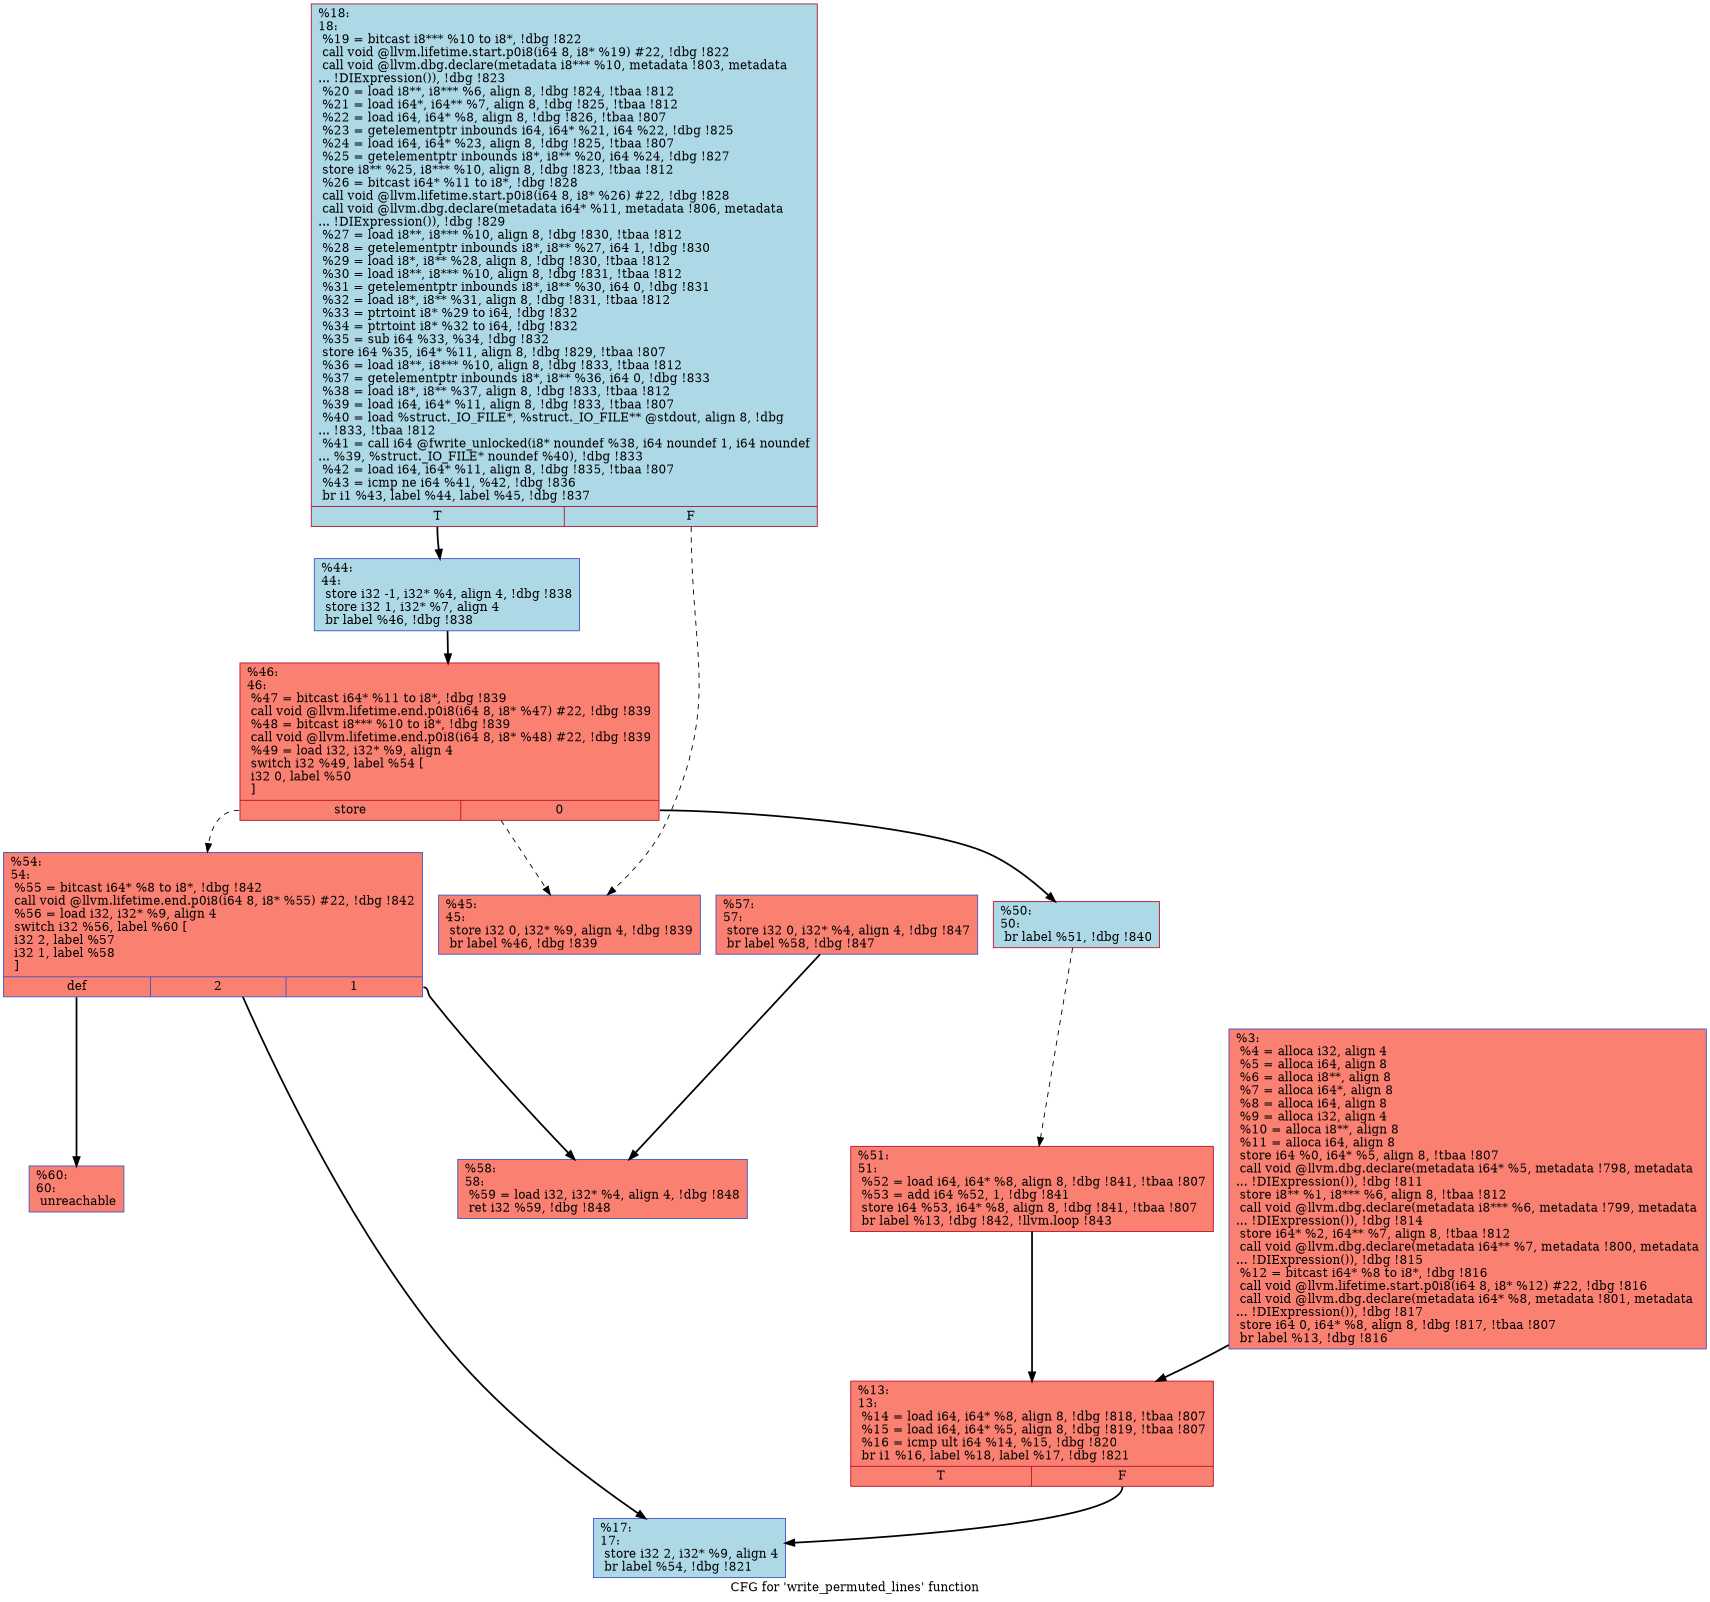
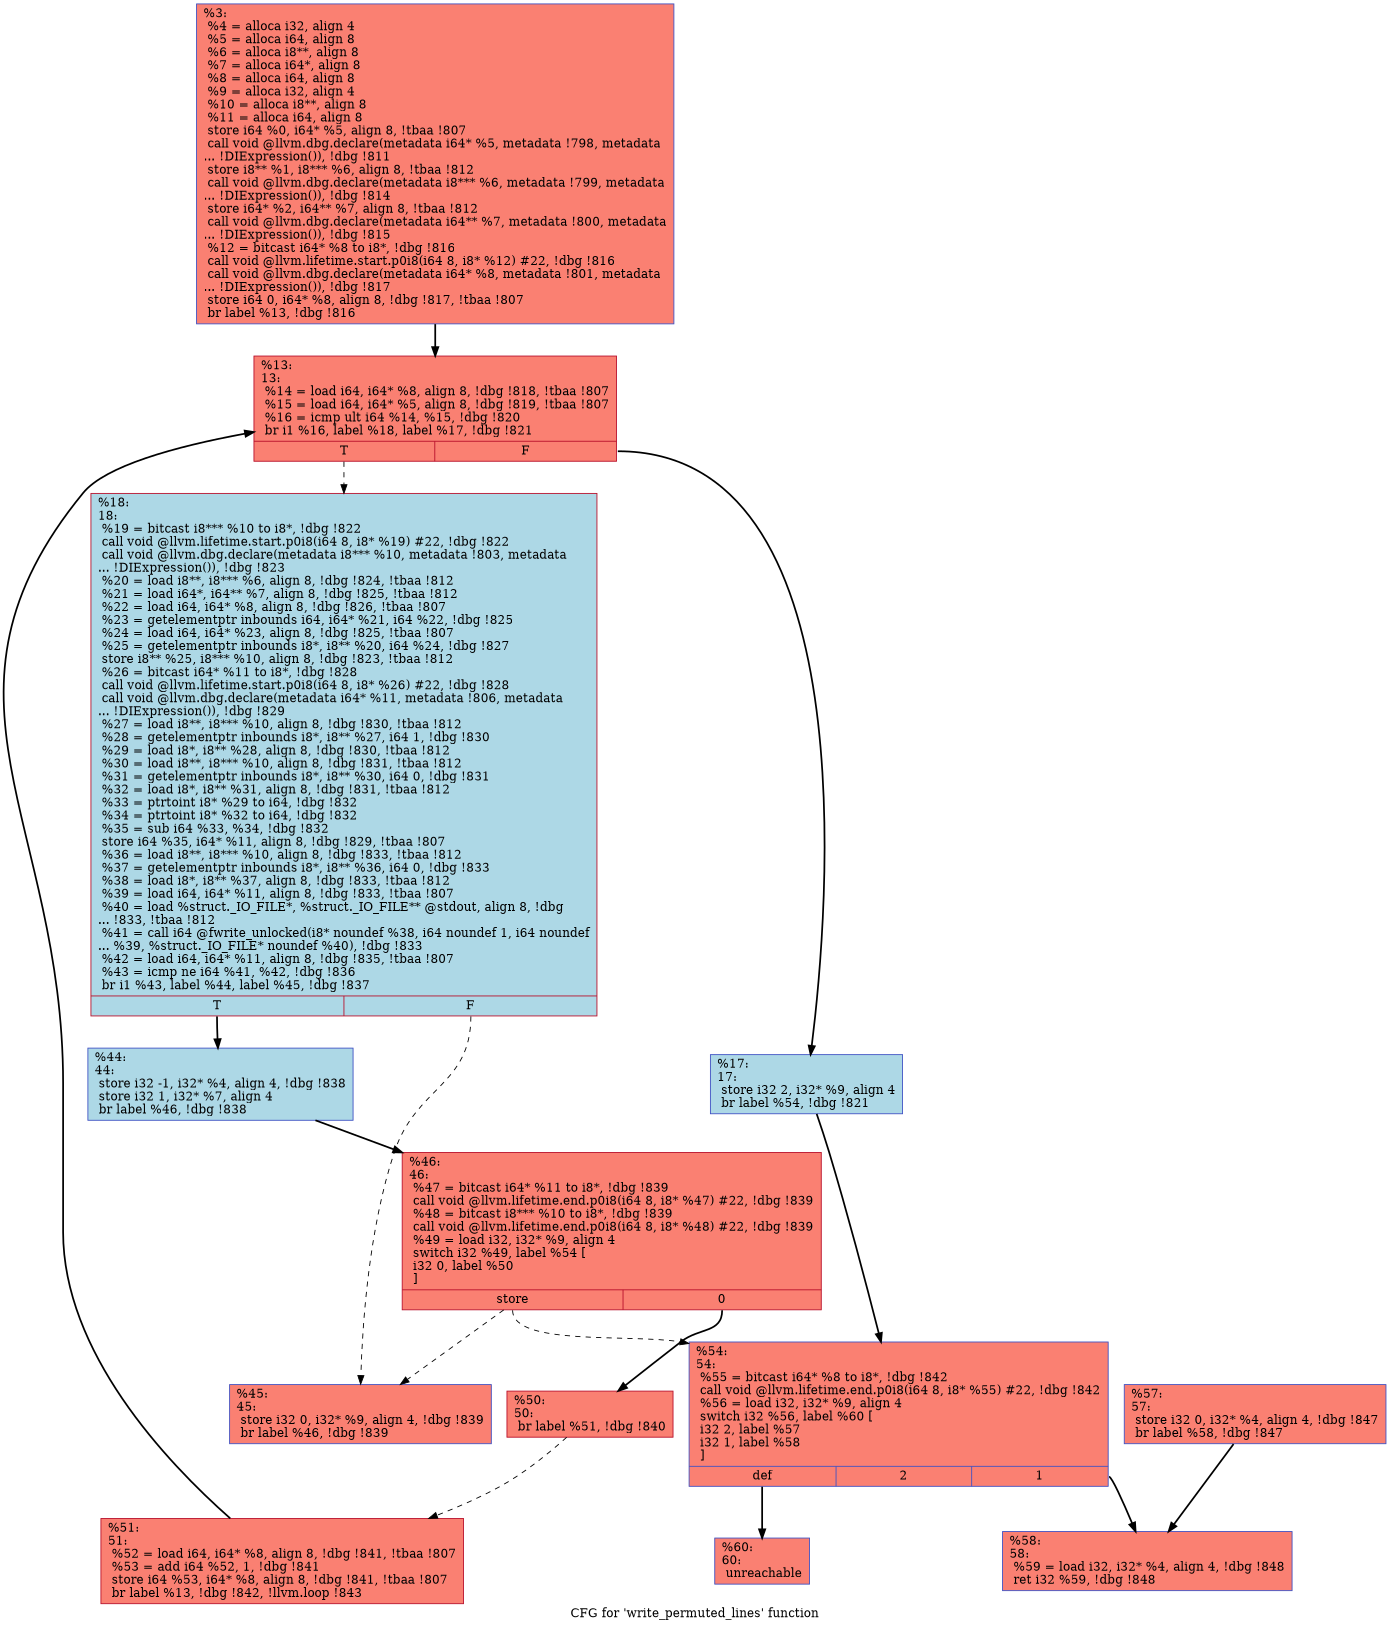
none -> (344, 473)
(1076, 925) -> (590, 1414)
(402, 1286) -> (850, 1223)
